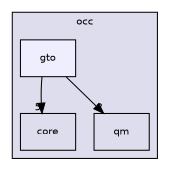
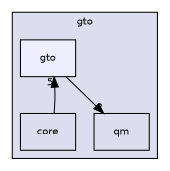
(85, 22) -> (85, 22)
(41, 90) -> (55, 100)
